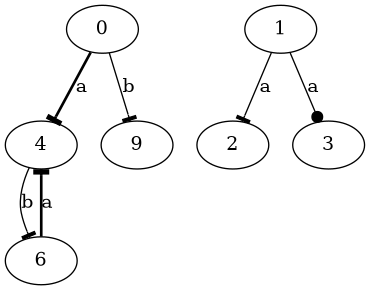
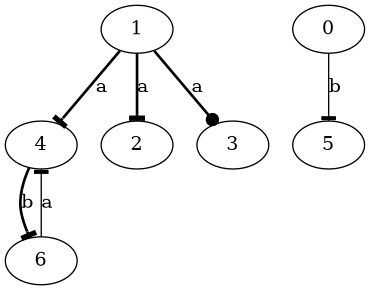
(303, 82) -> (182, 83)
(73, 84) -> (91, 84)
(258, 84) -> (137, 84)
(137, 145) -> (329, 145)
(21, 199) -> (21, 199)
(41, 206) -> (41, 206)
